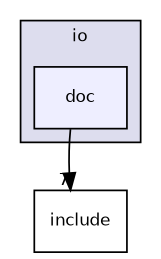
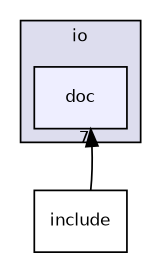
(69, 153) -> (92, 168)
